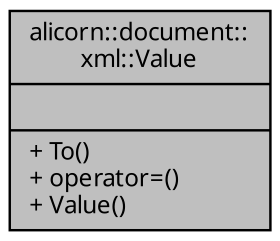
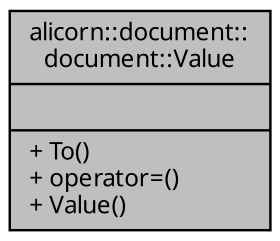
(140, 60) -> (140, 60)
